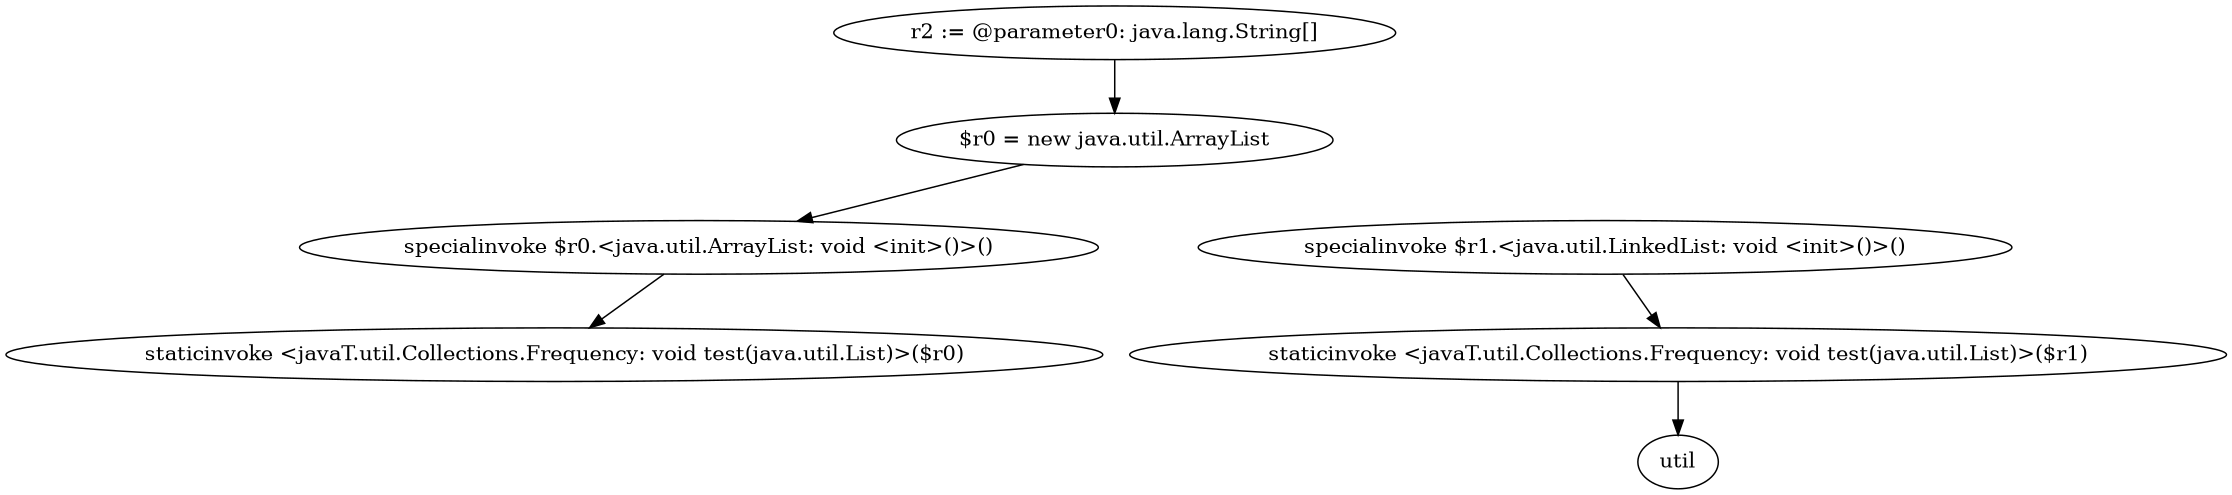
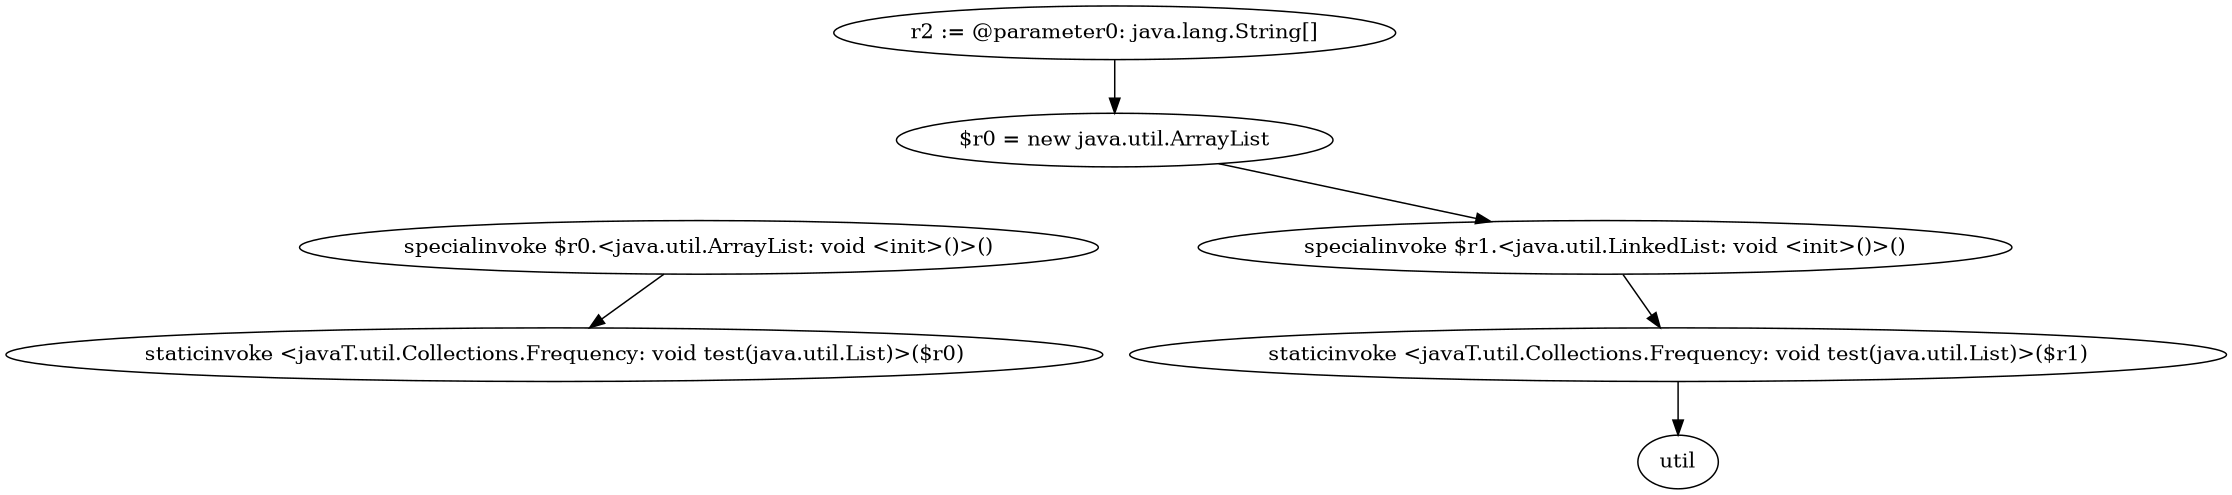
(918, 191) -> (1347, 191)
